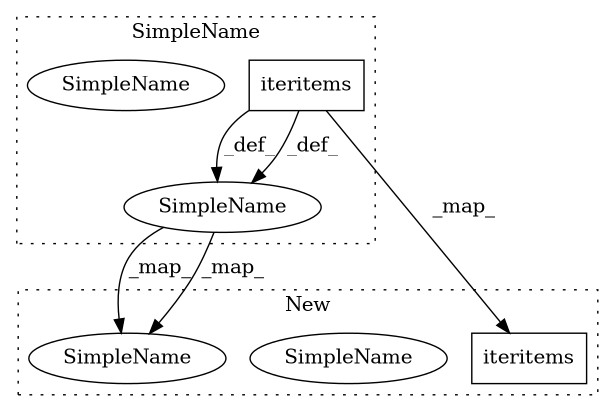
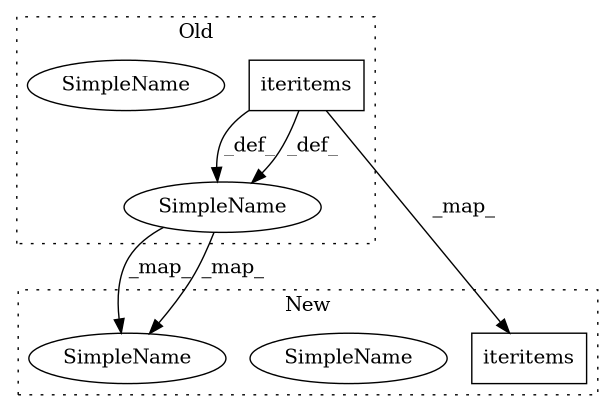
(196, 33) -> (196, 33)
